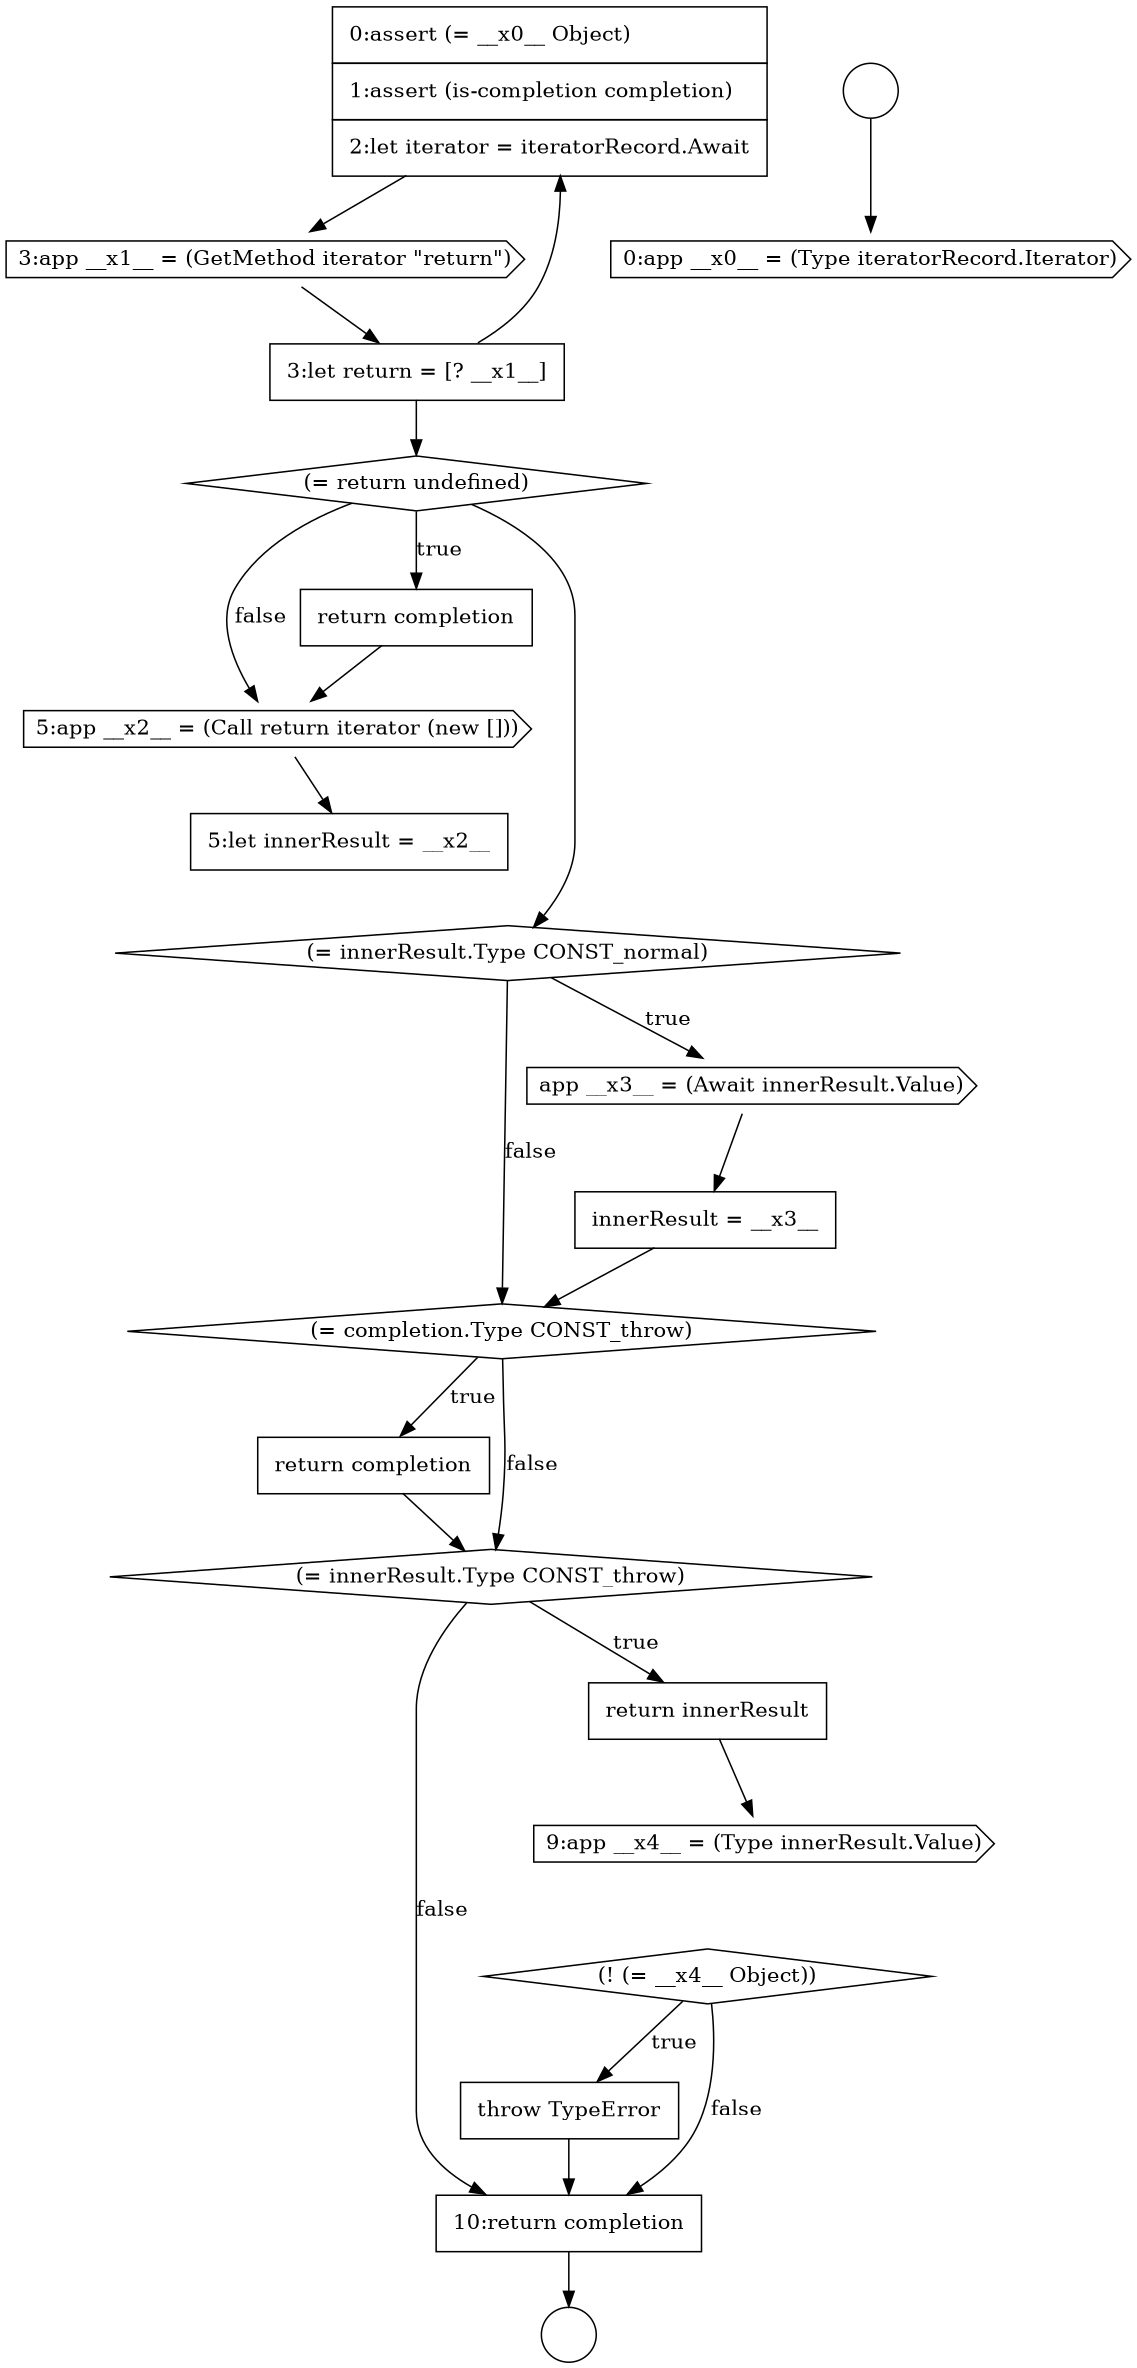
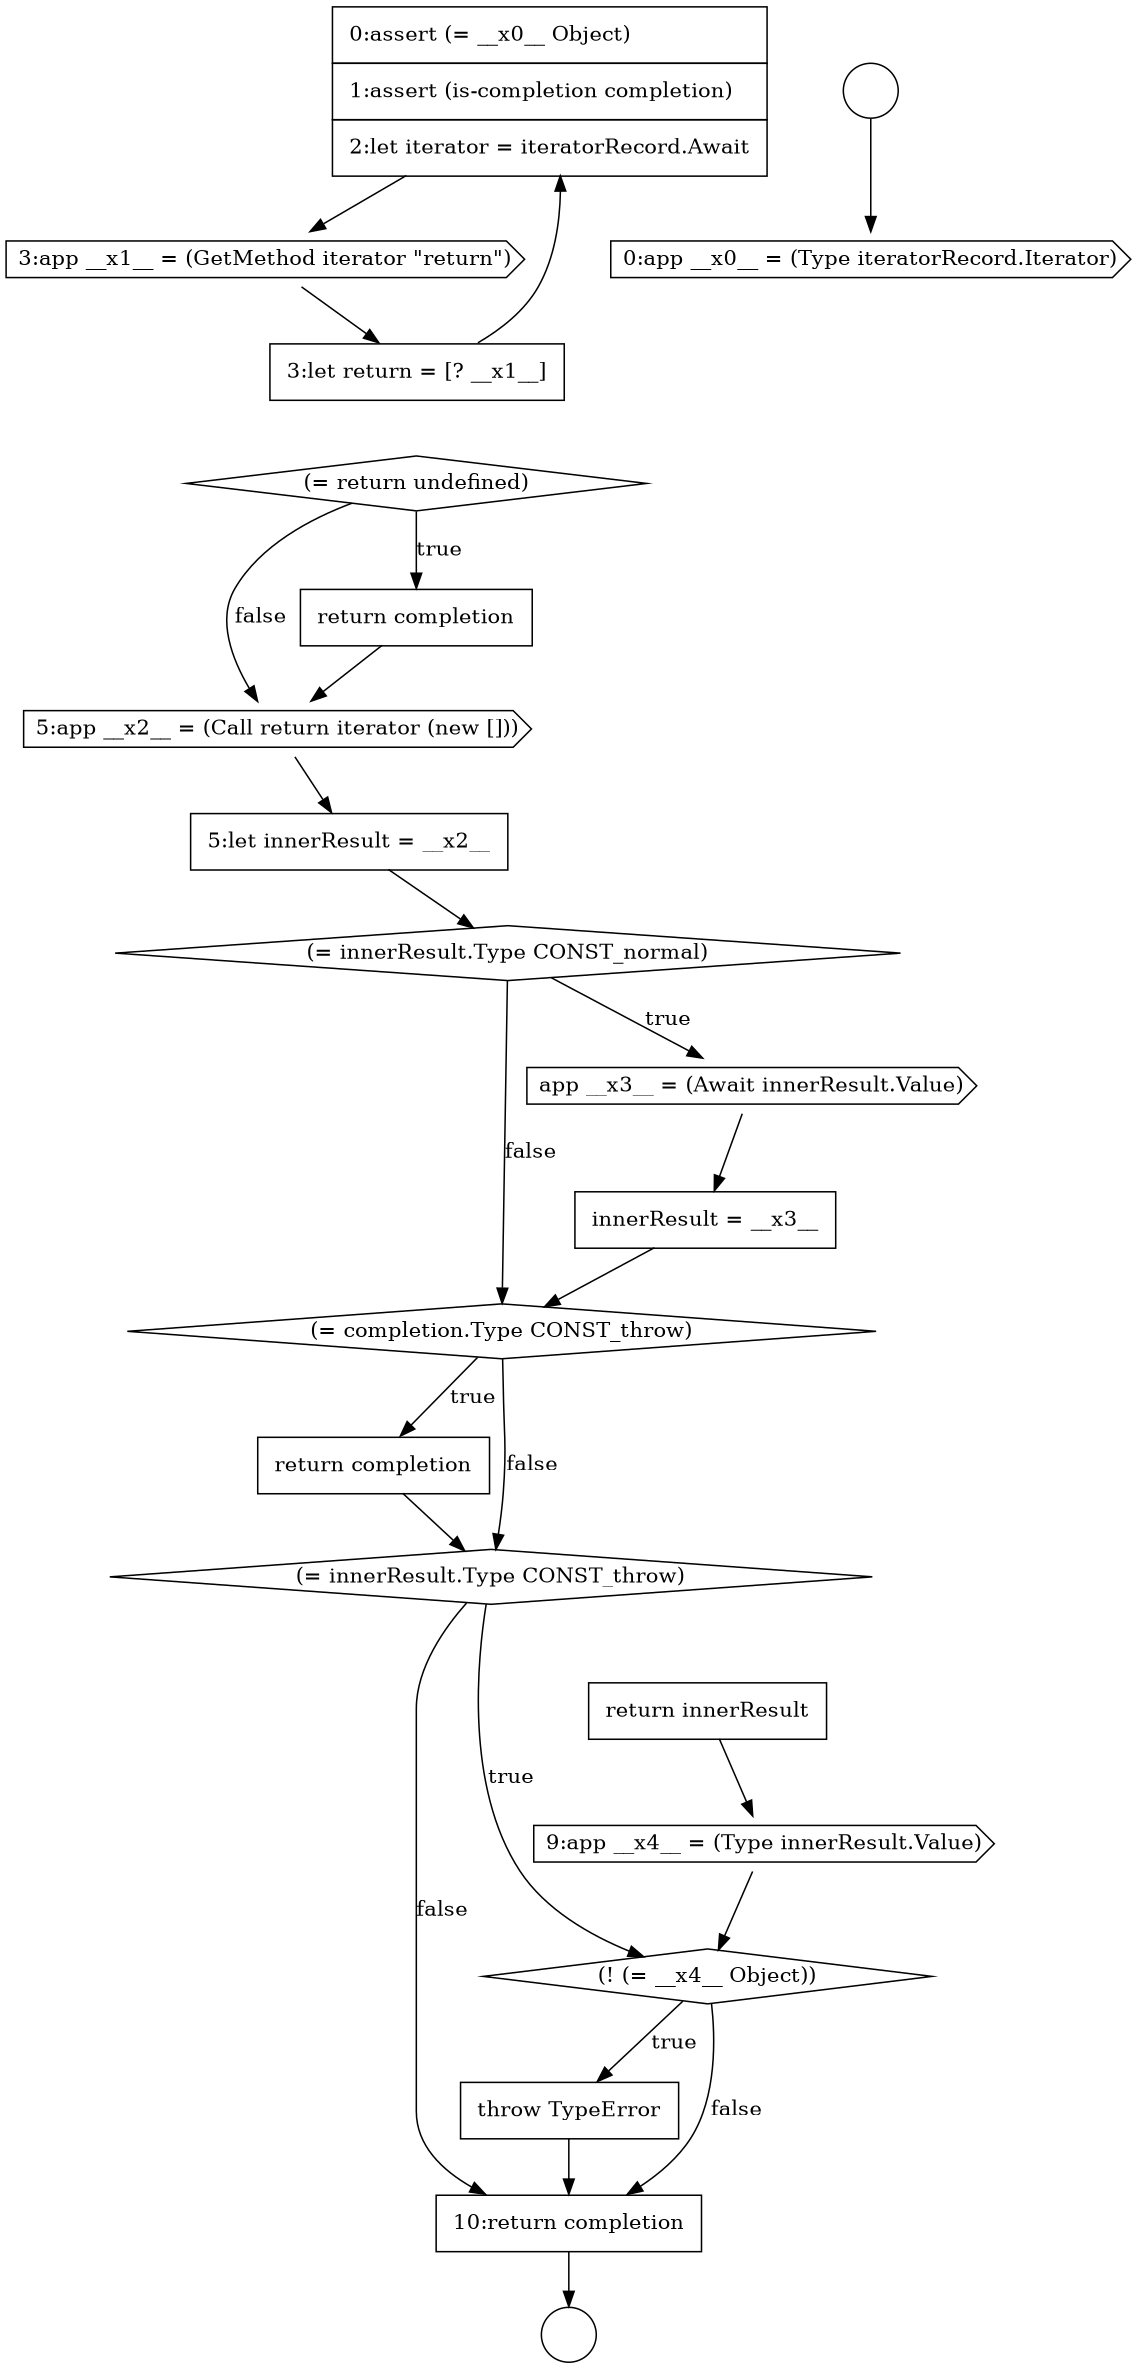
(416, 420) -> none
(575, 689) -> (424, 894)
(590, 1638) -> (492, 1809)
none -> (739, 1904)
